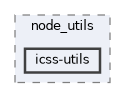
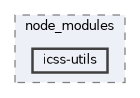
(62, 27) -> (70, 27)
